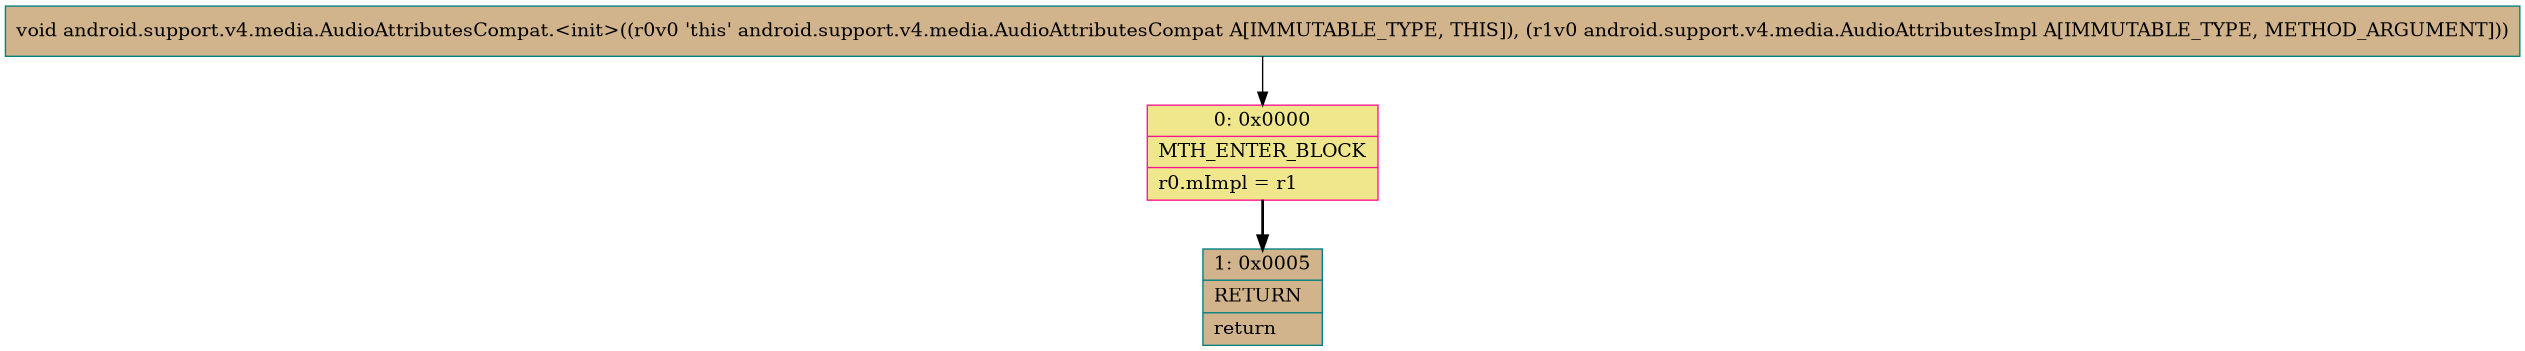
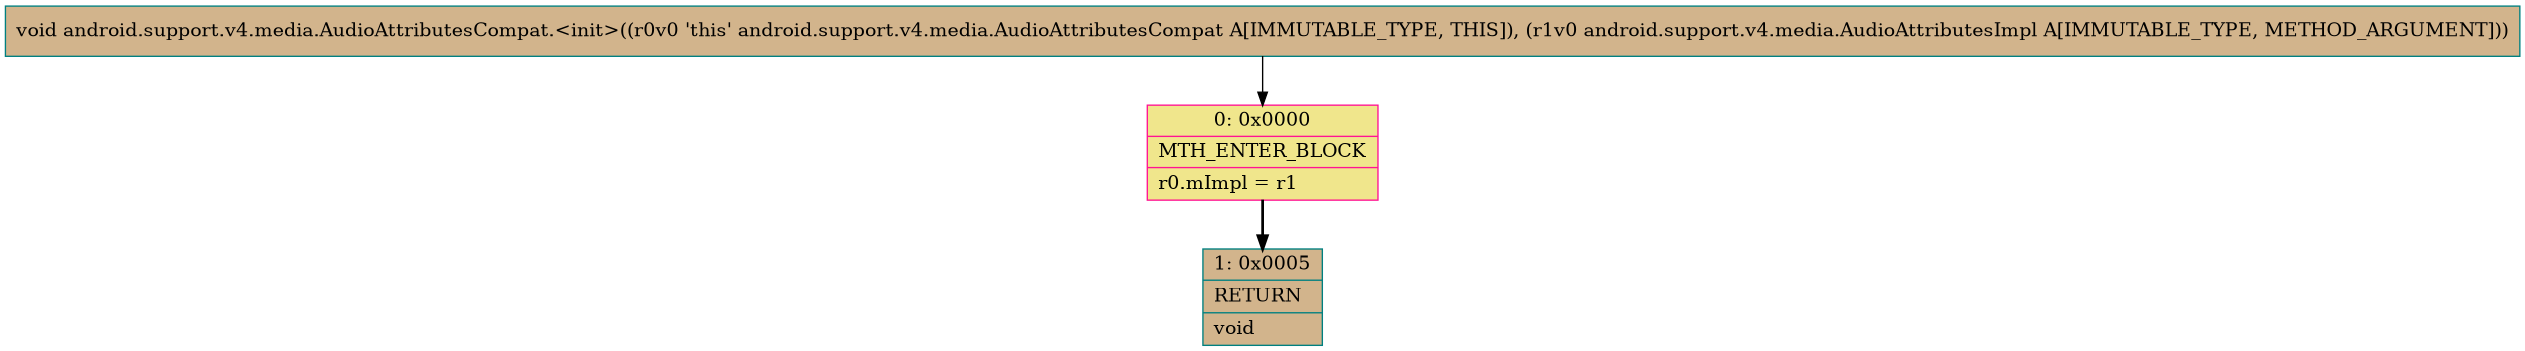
(1245, 328) -> (1235, 328)
